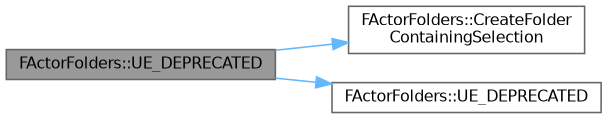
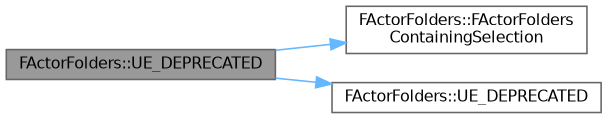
(467, 30) -> (467, 30)
